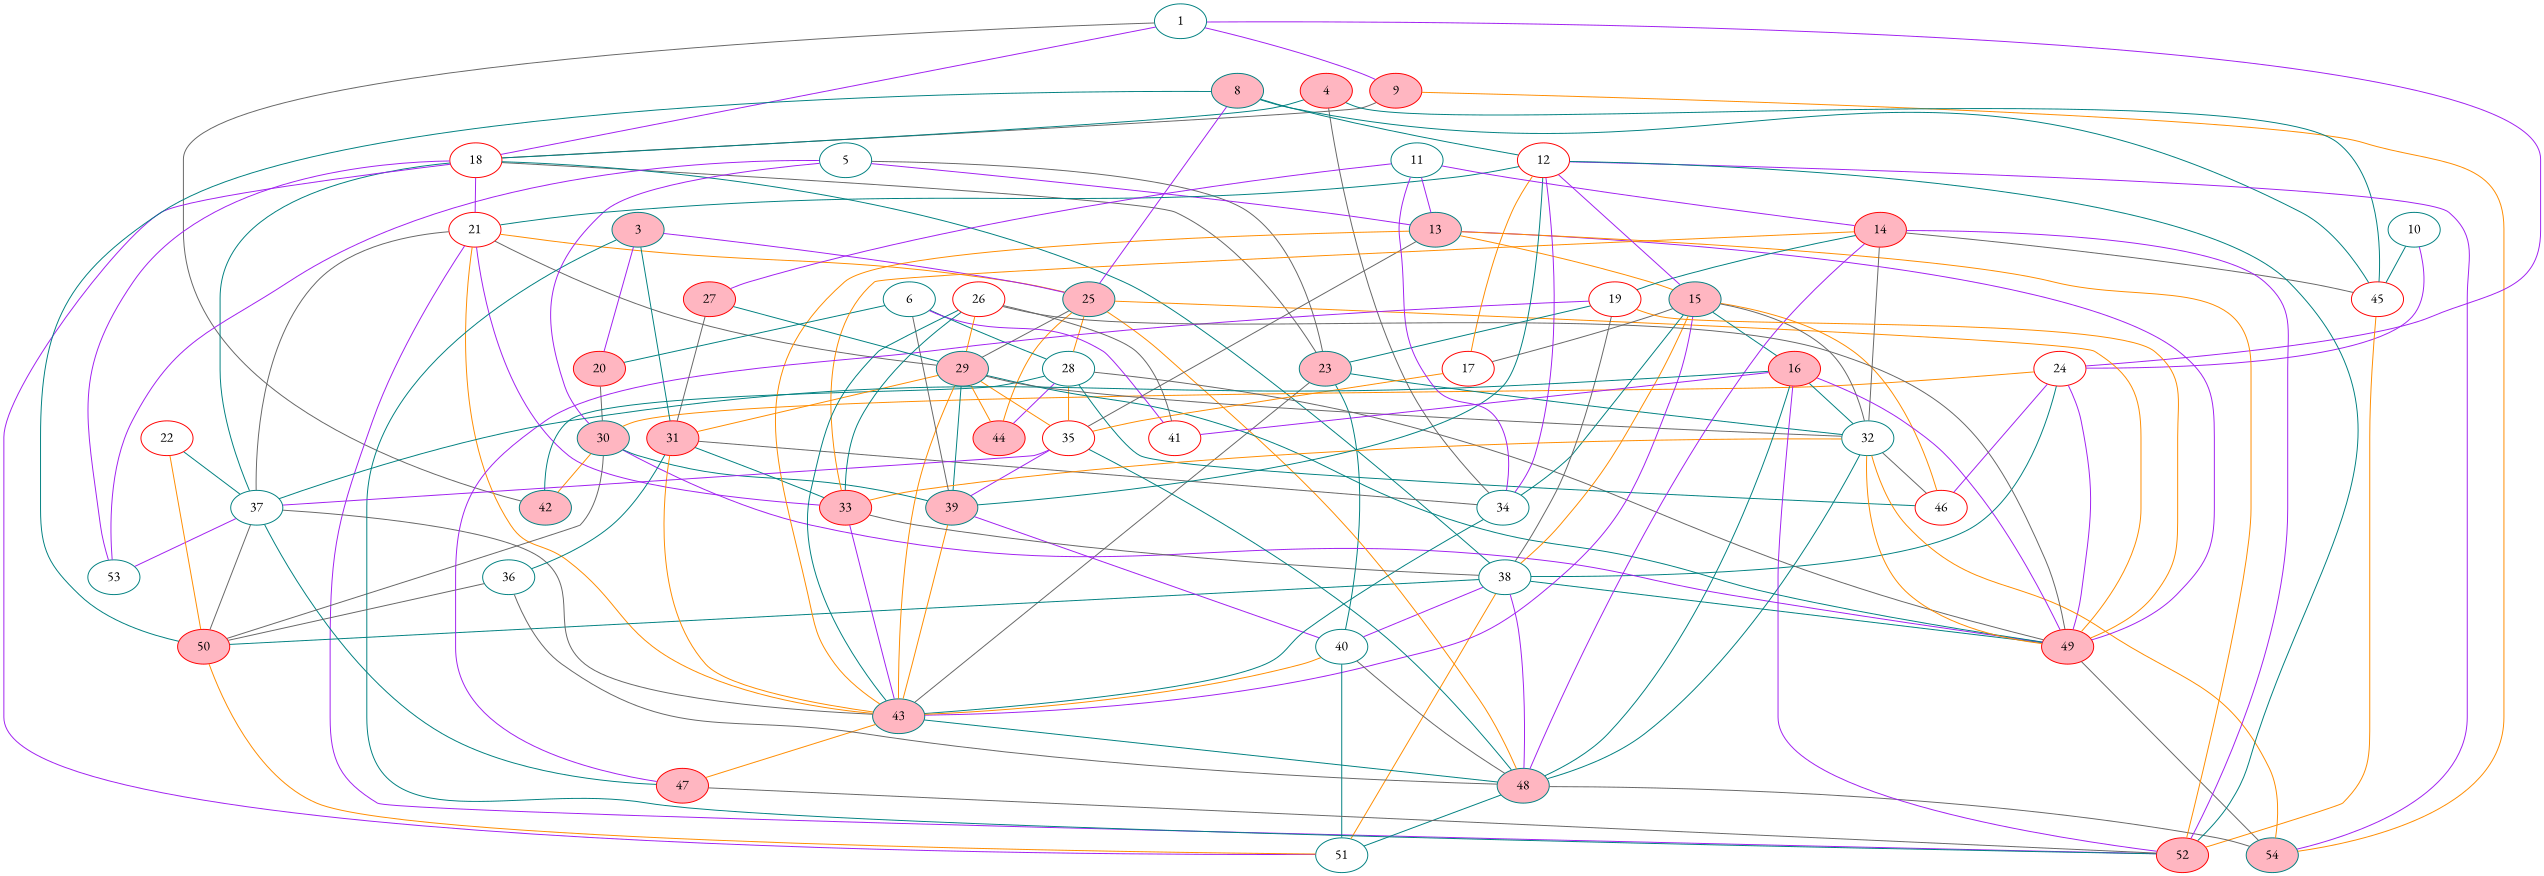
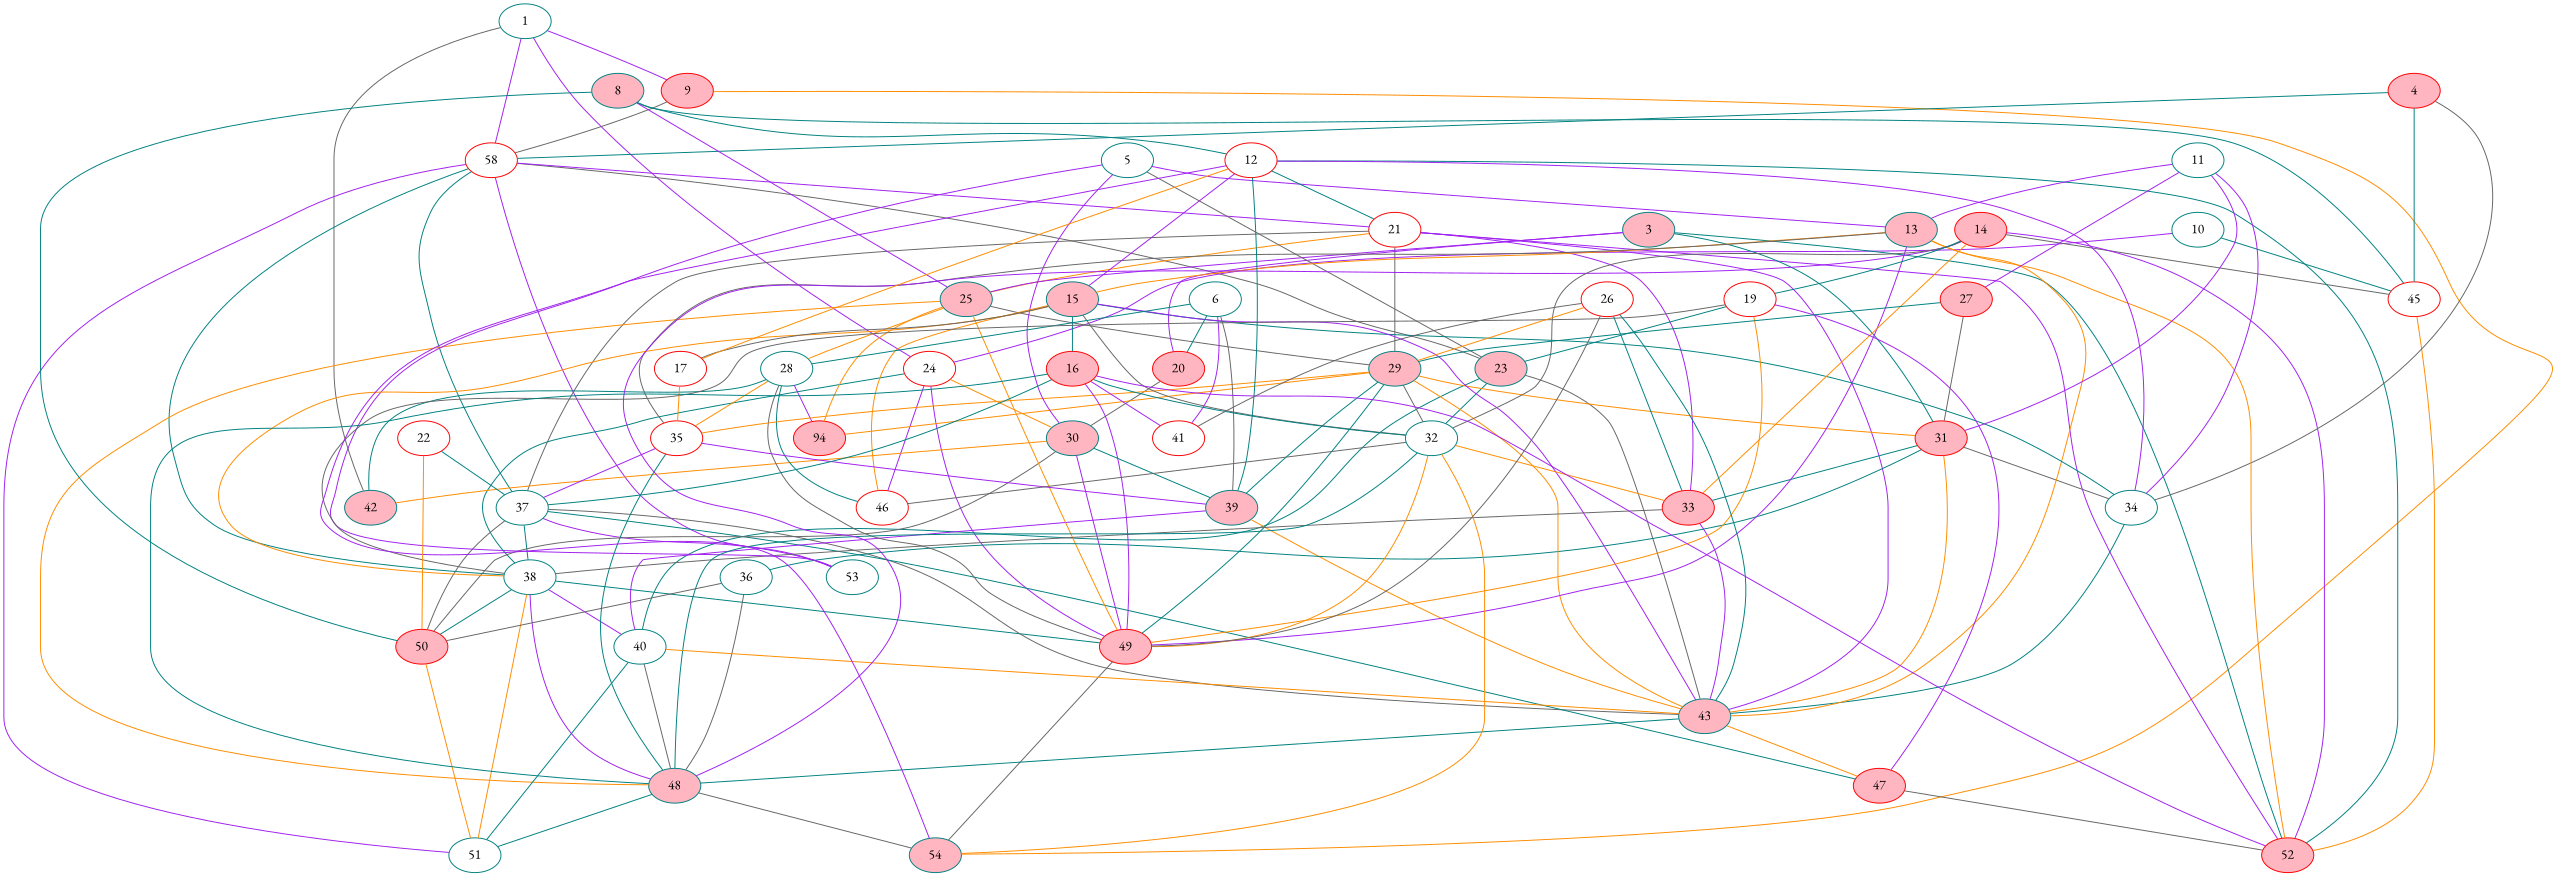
(476, 160) -> (491, 160)
(1648, 198) -> (2148, 340)
(999, 438) -> (820, 438)
none -> (526, 543)
(567, 560) -> (1836, 352)
